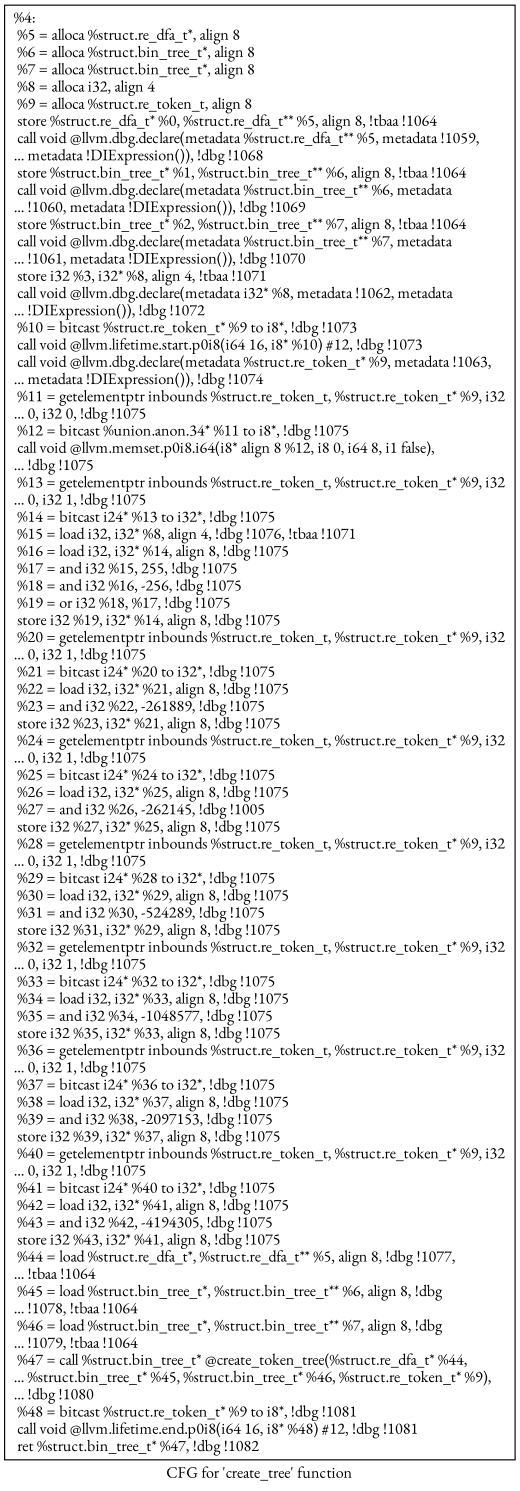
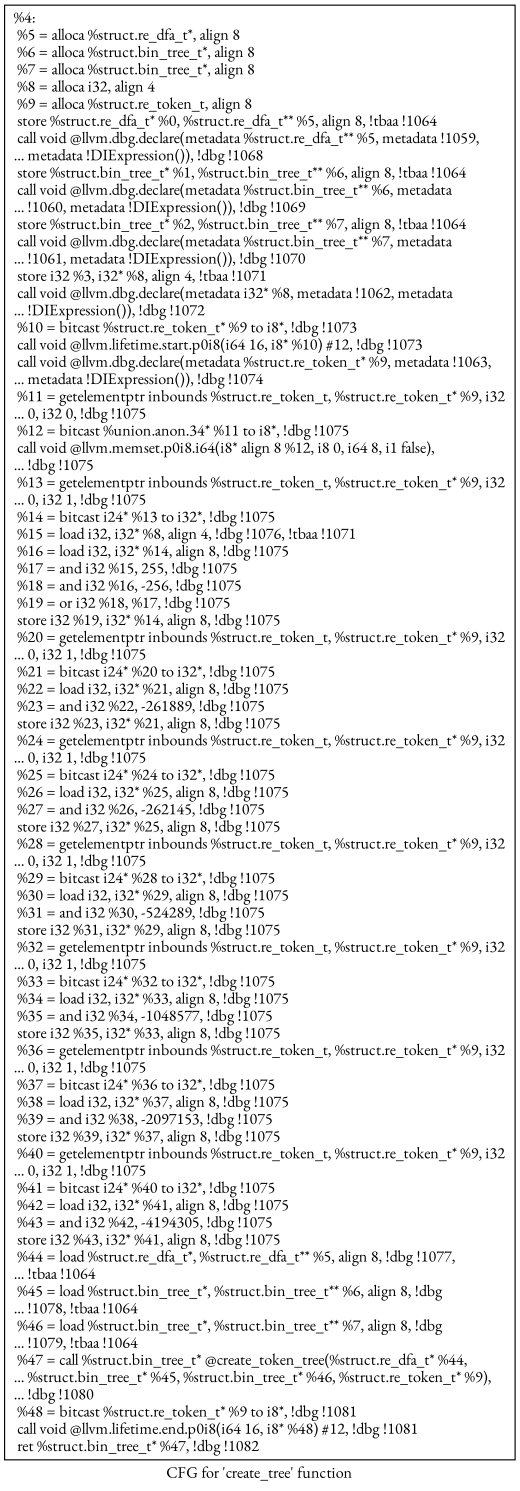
(140, 809) -> (140, 809)
